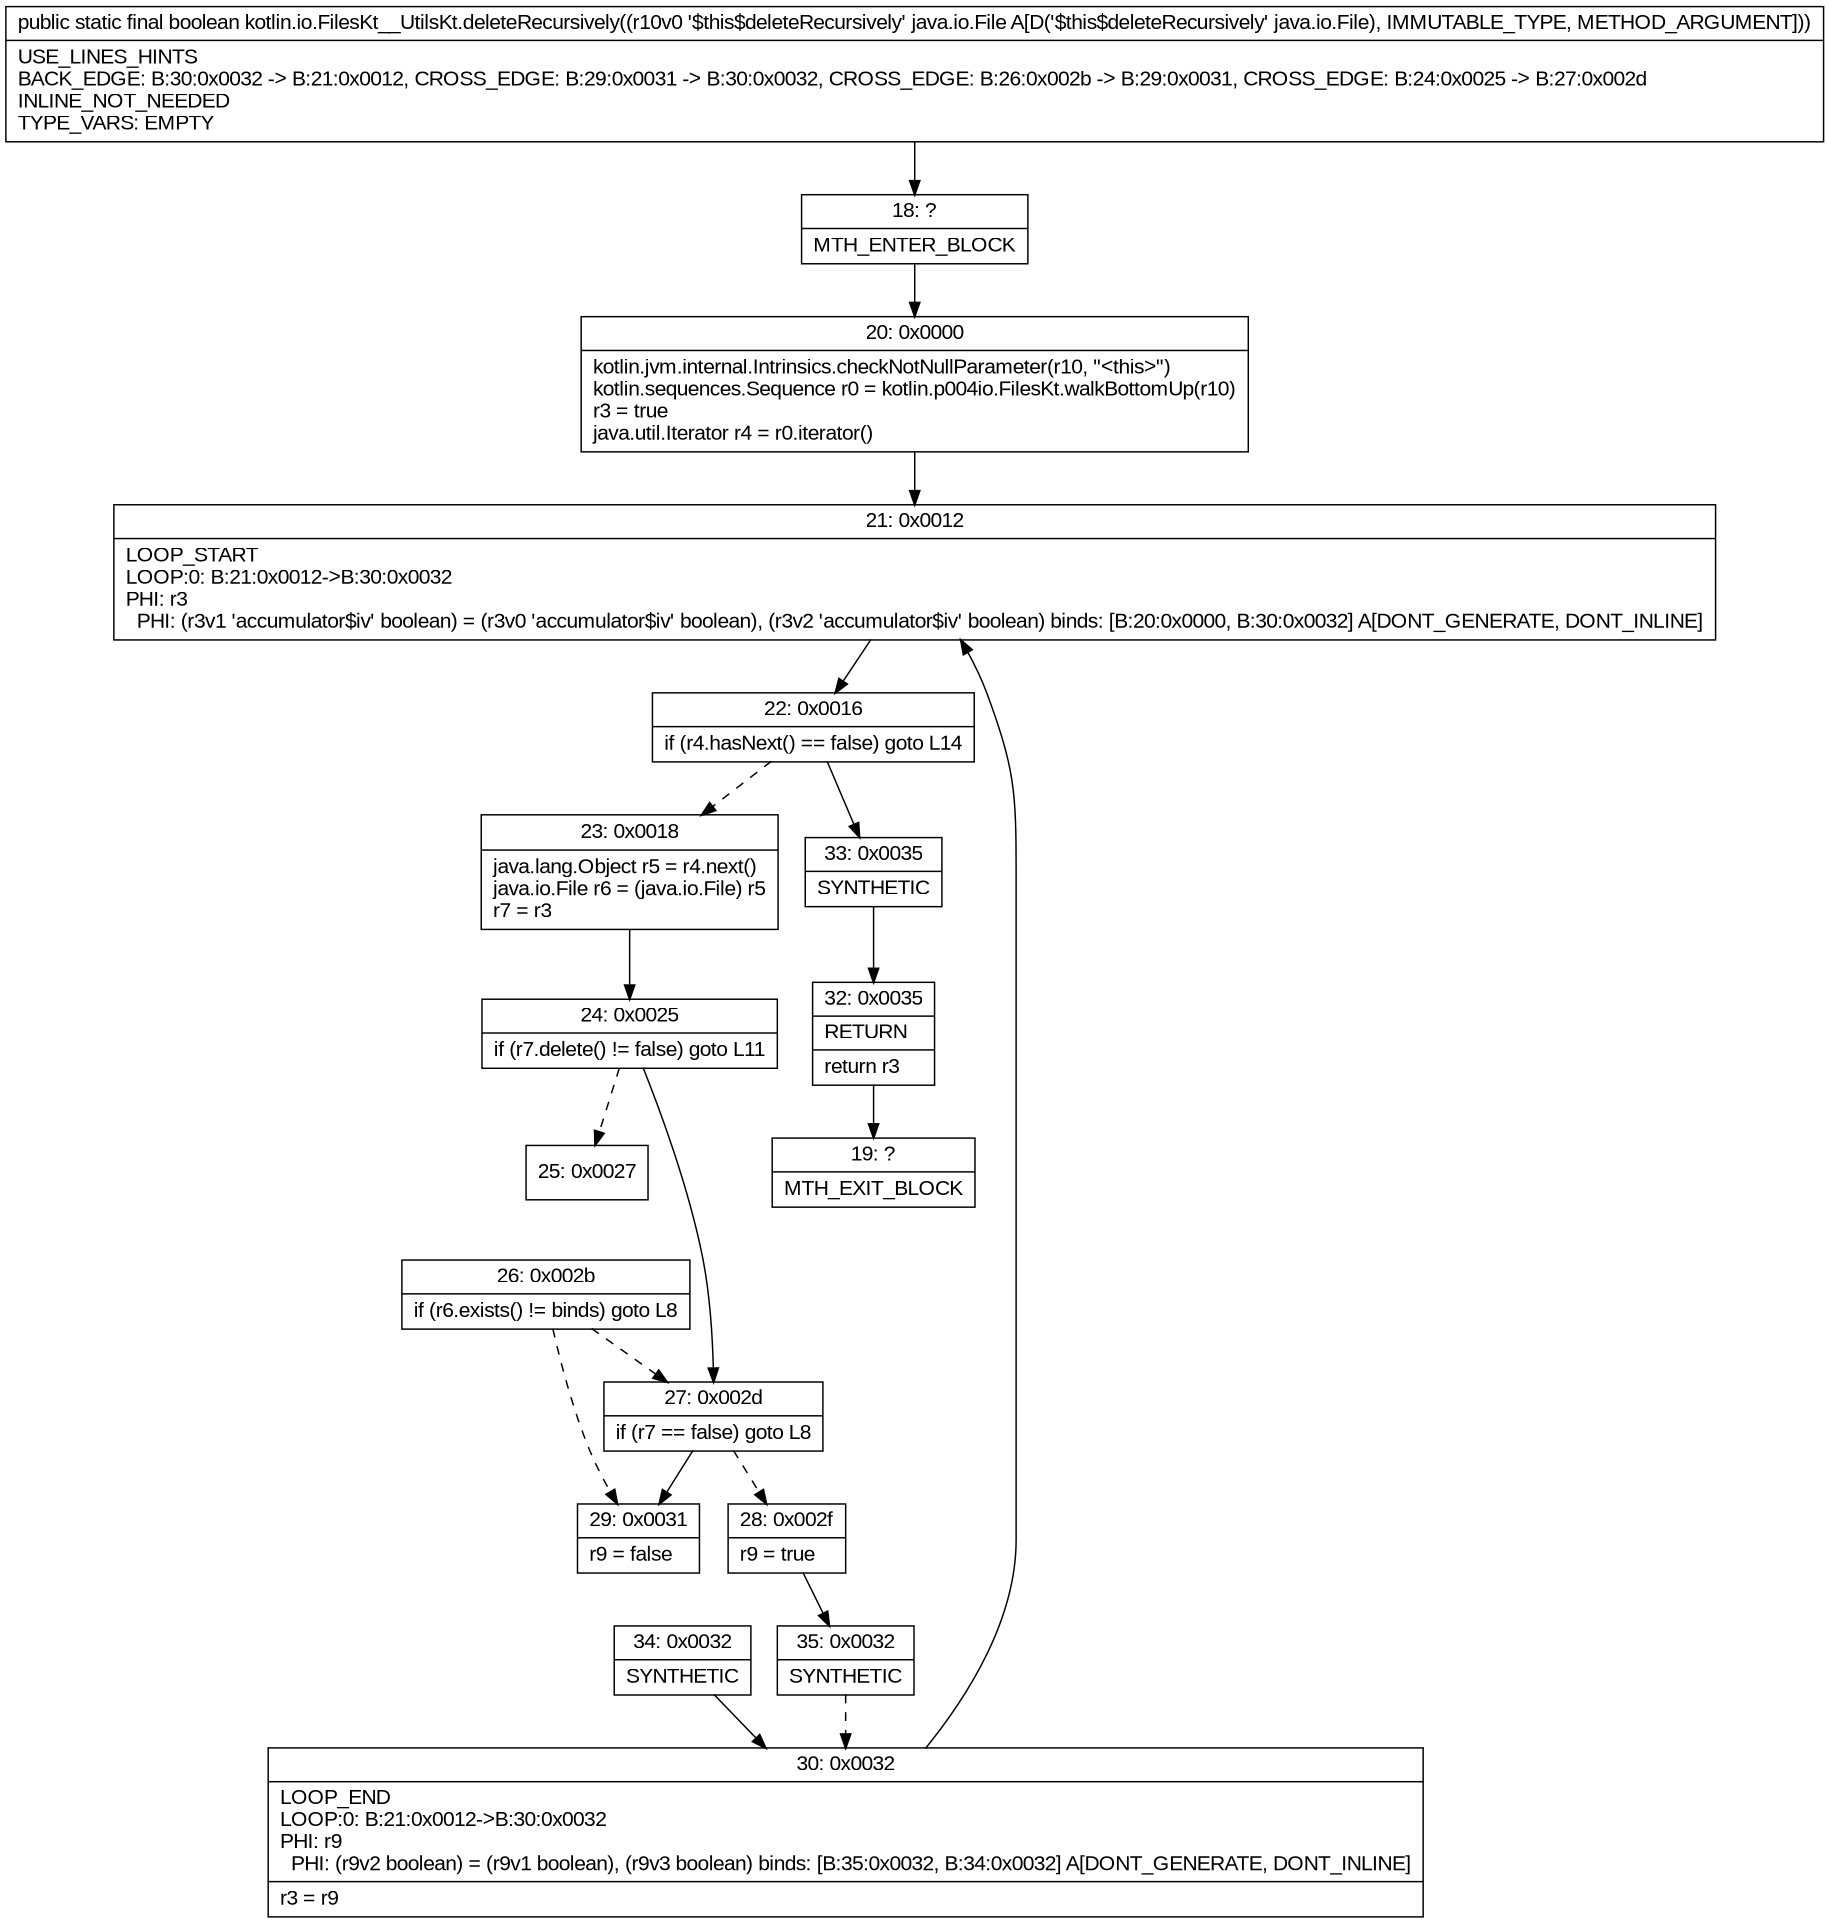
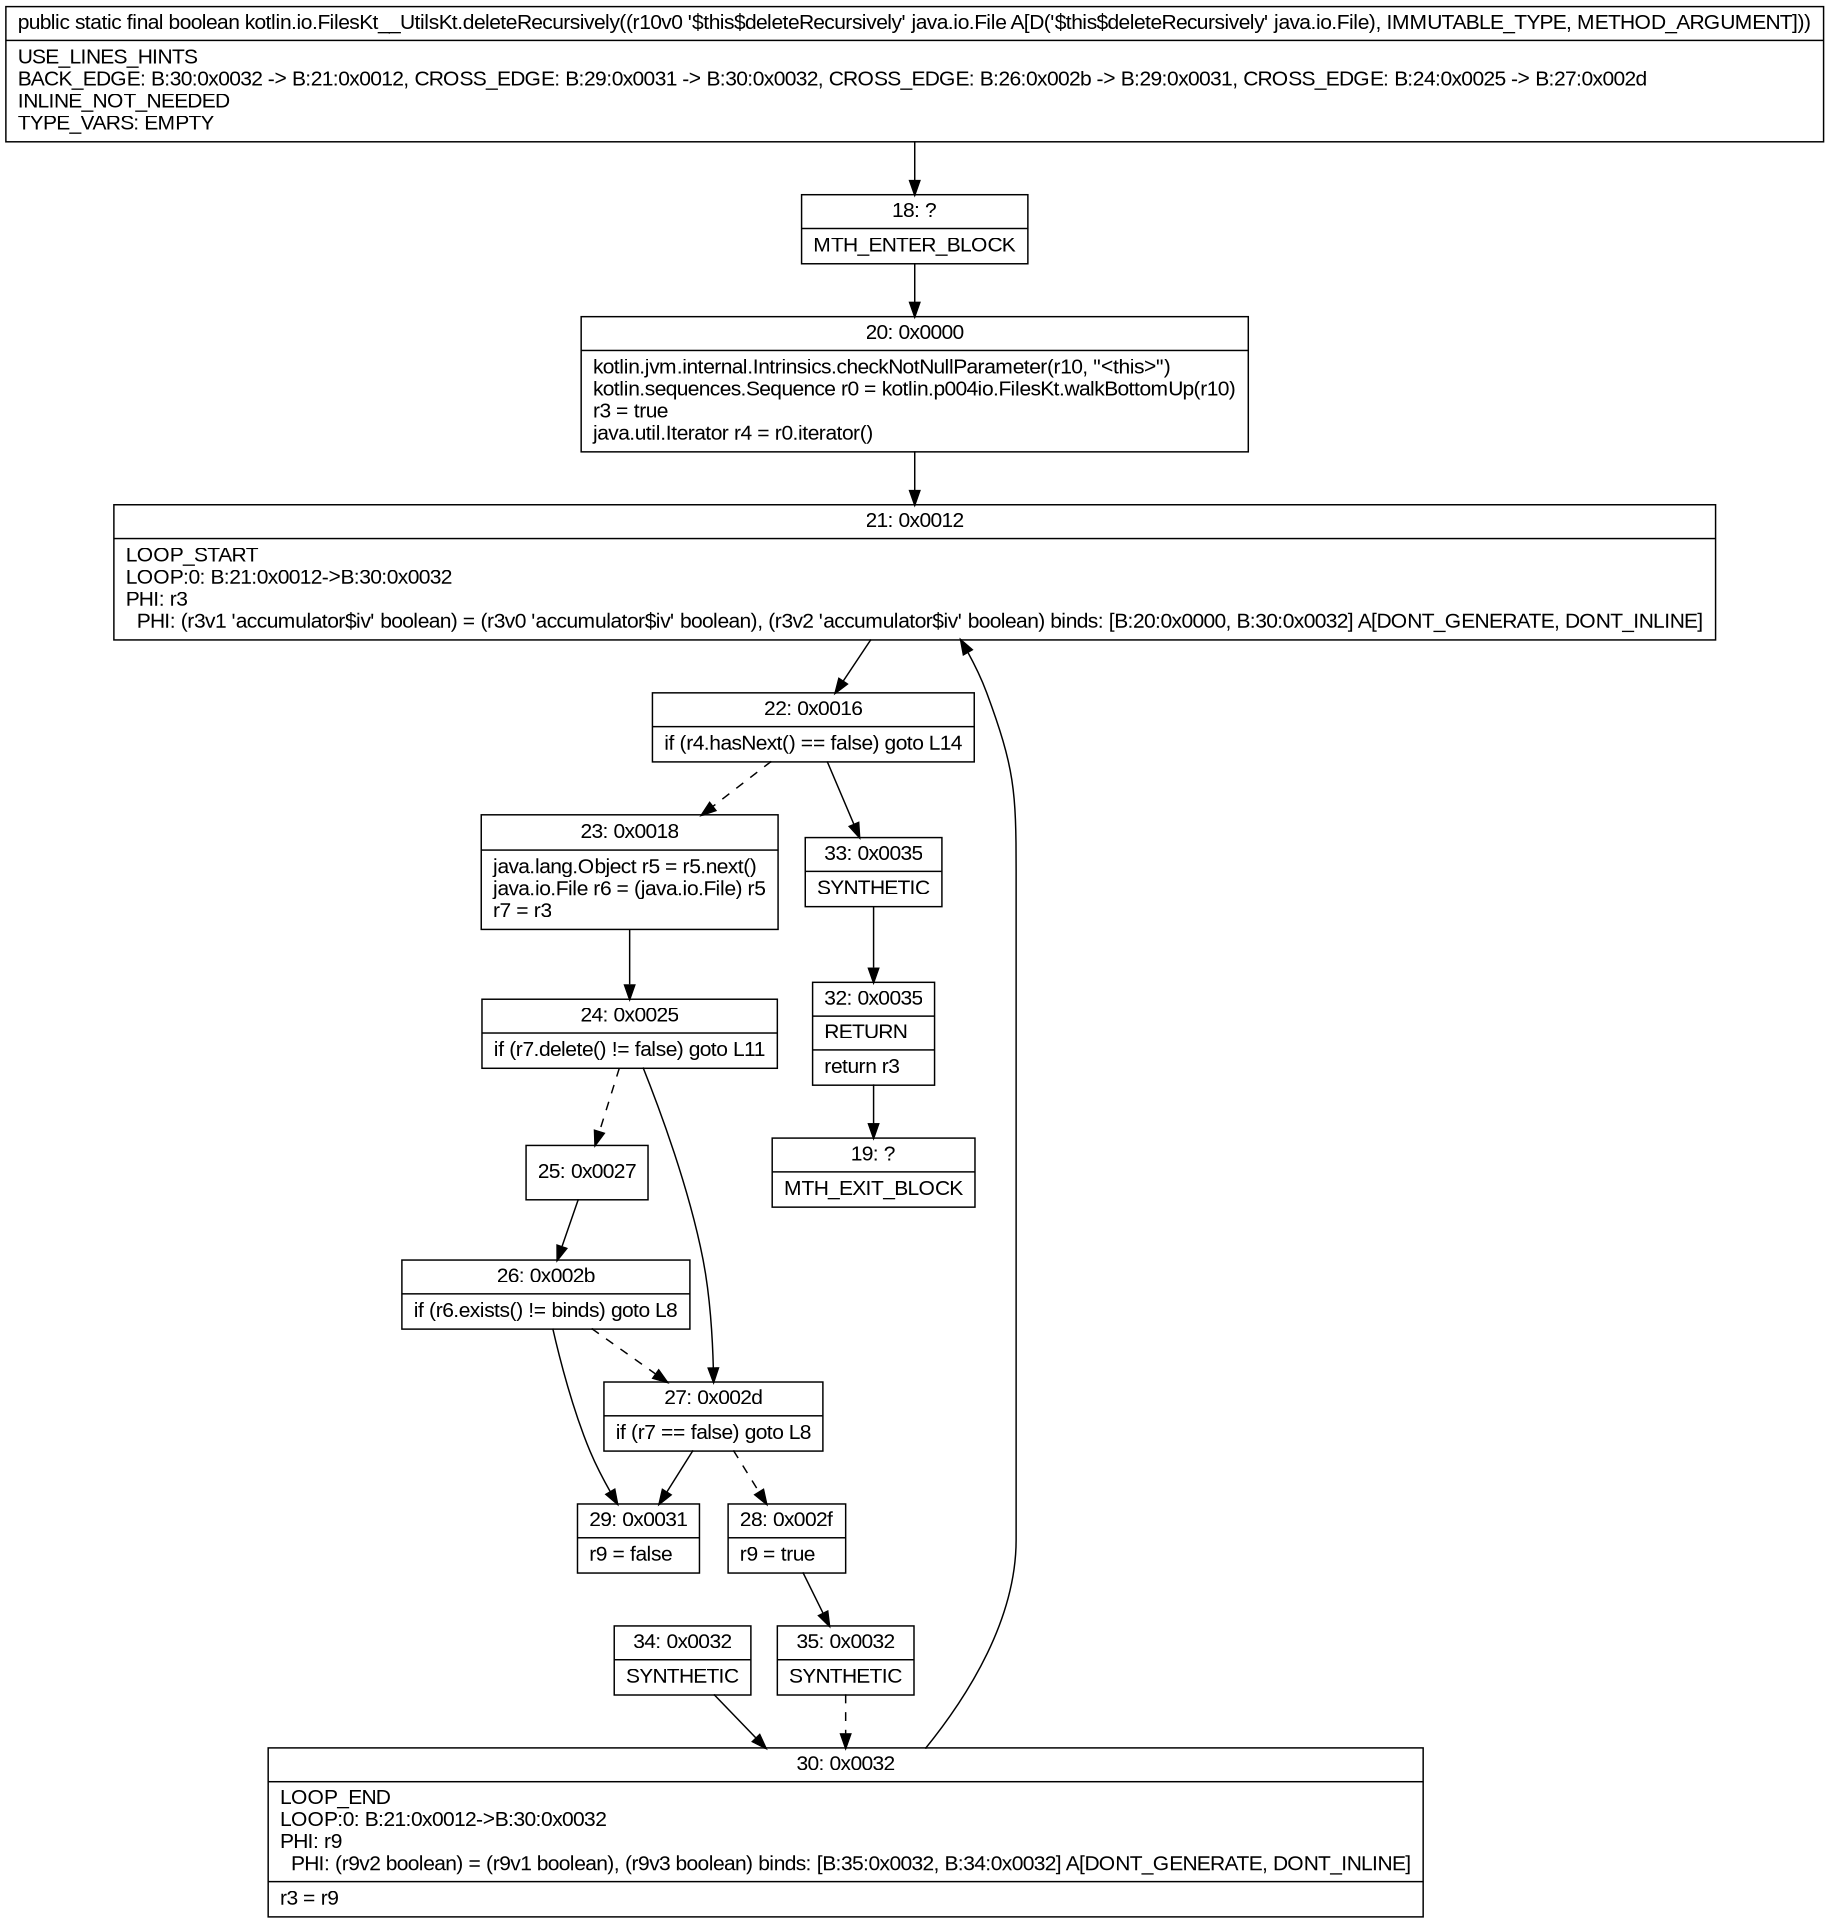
(625, 867) -> (625, 867)
none -> (570, 1223)
(576, 1412) -> (576, 1412)
